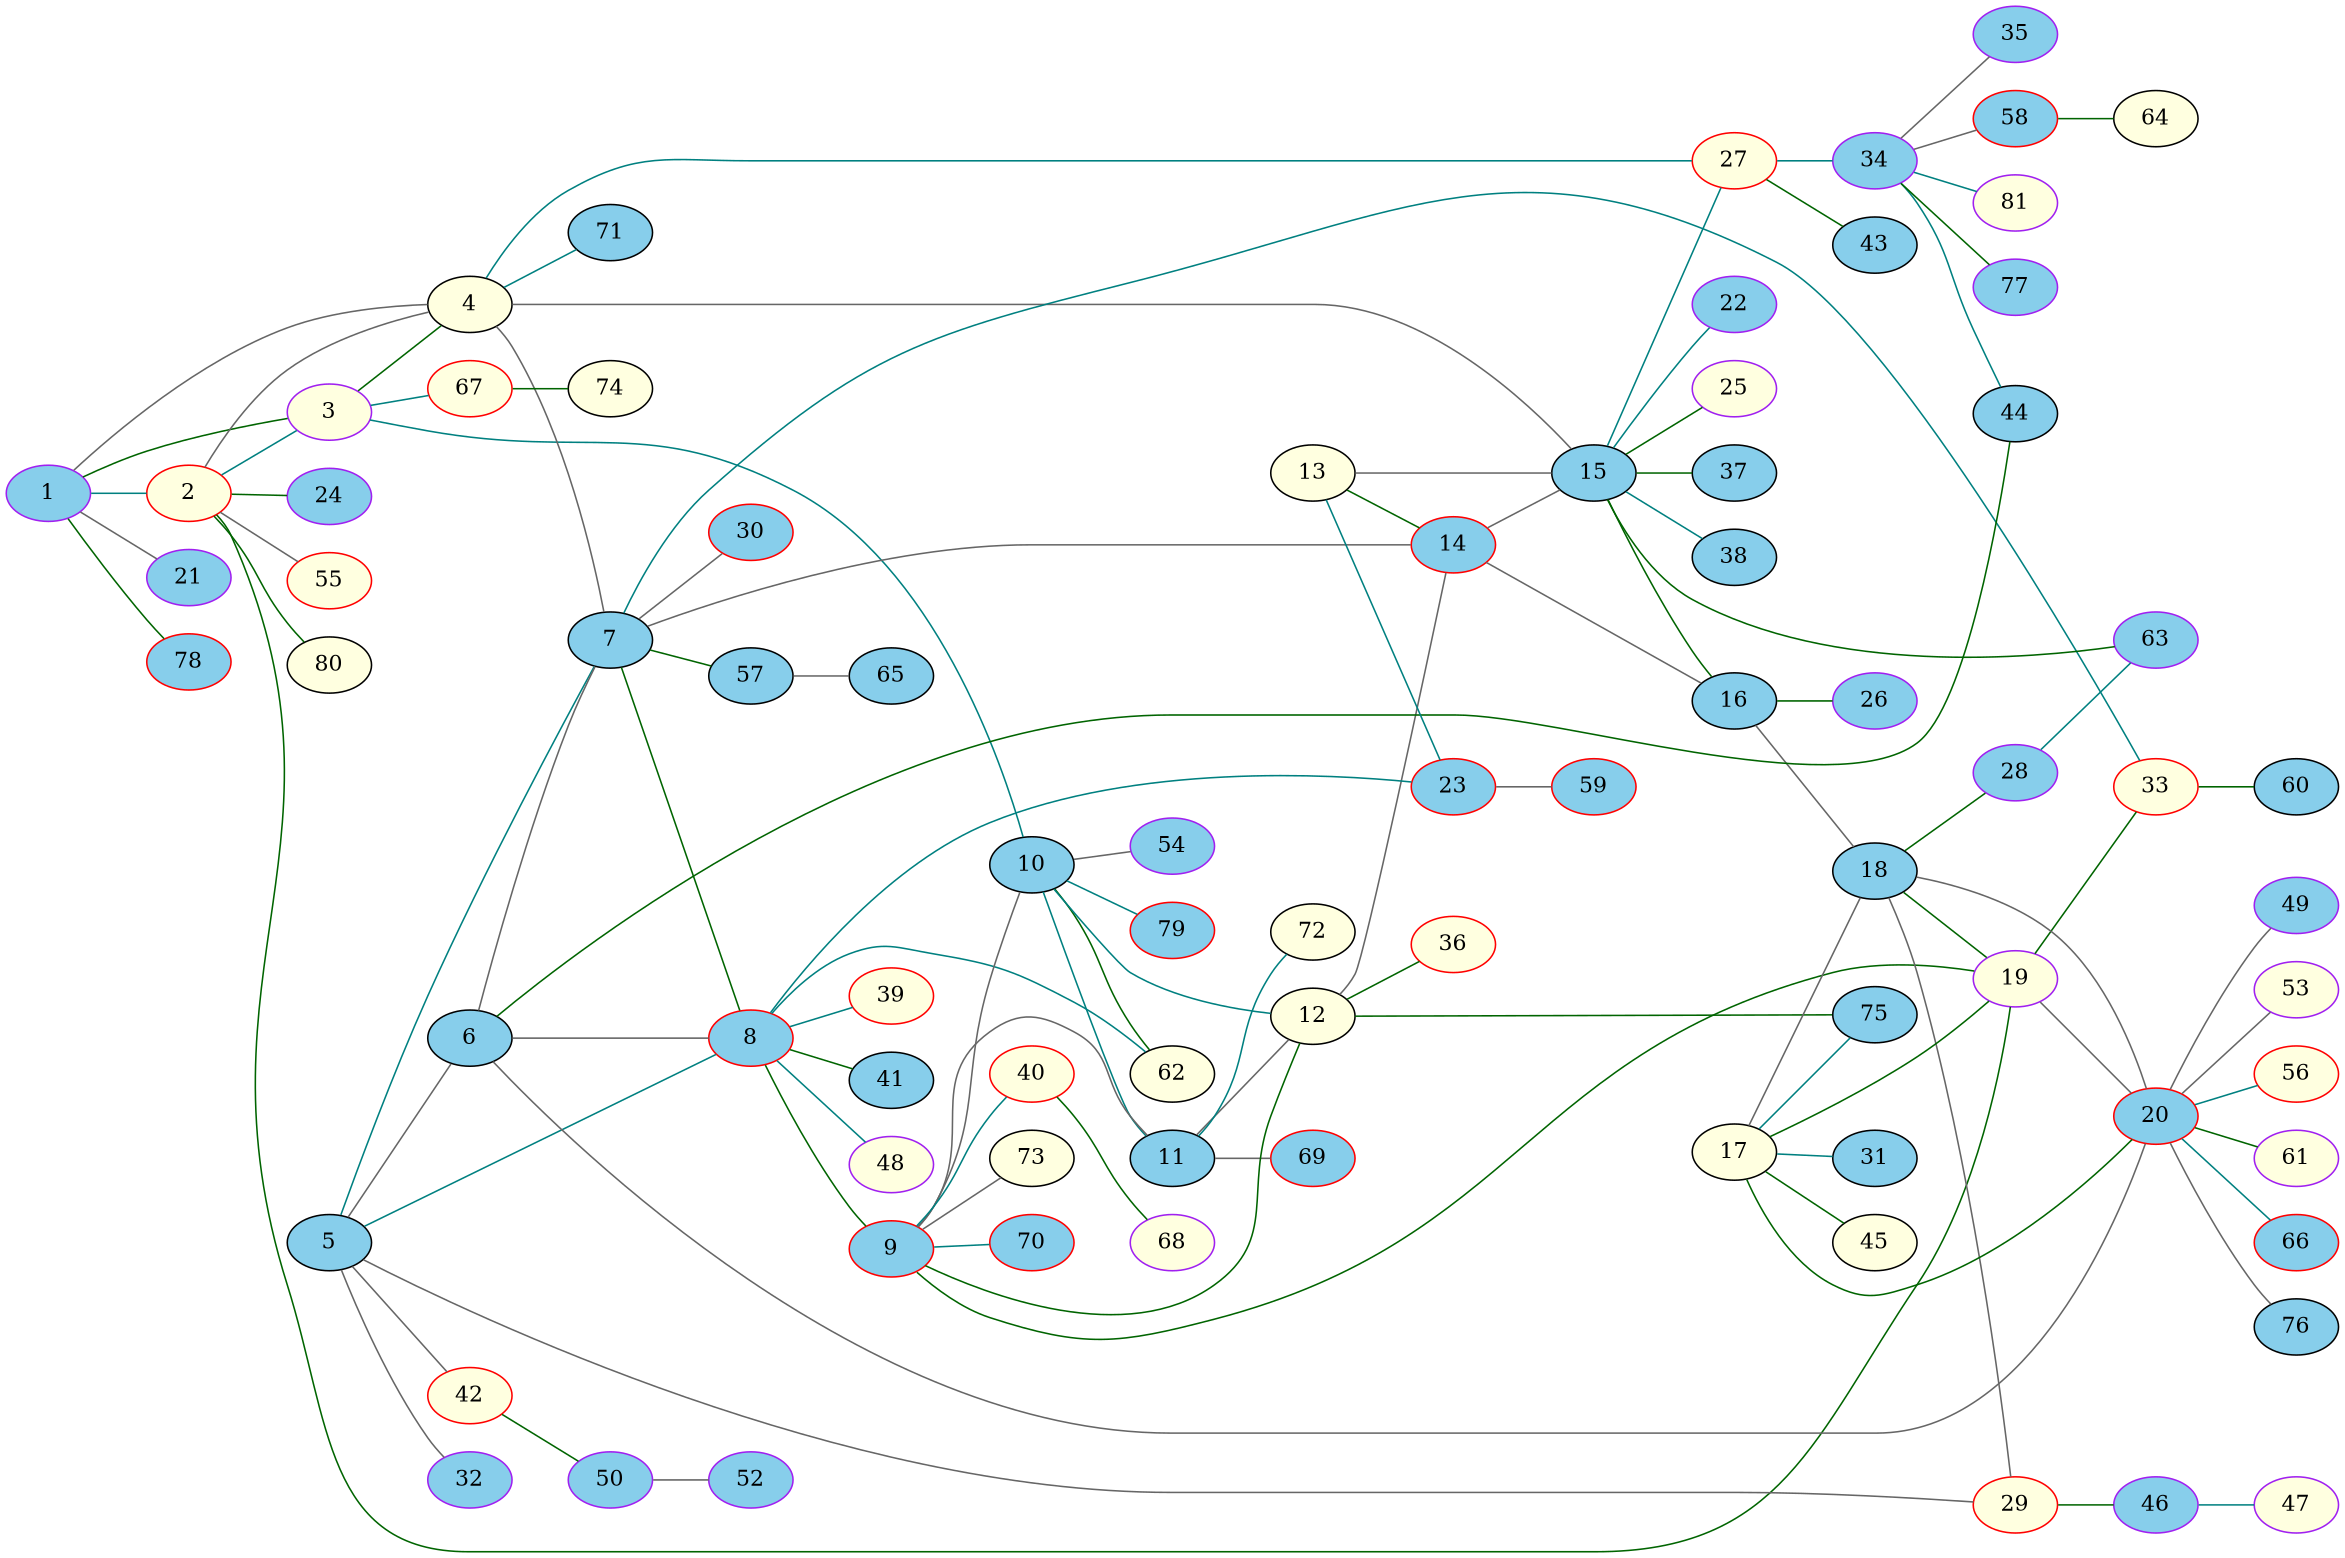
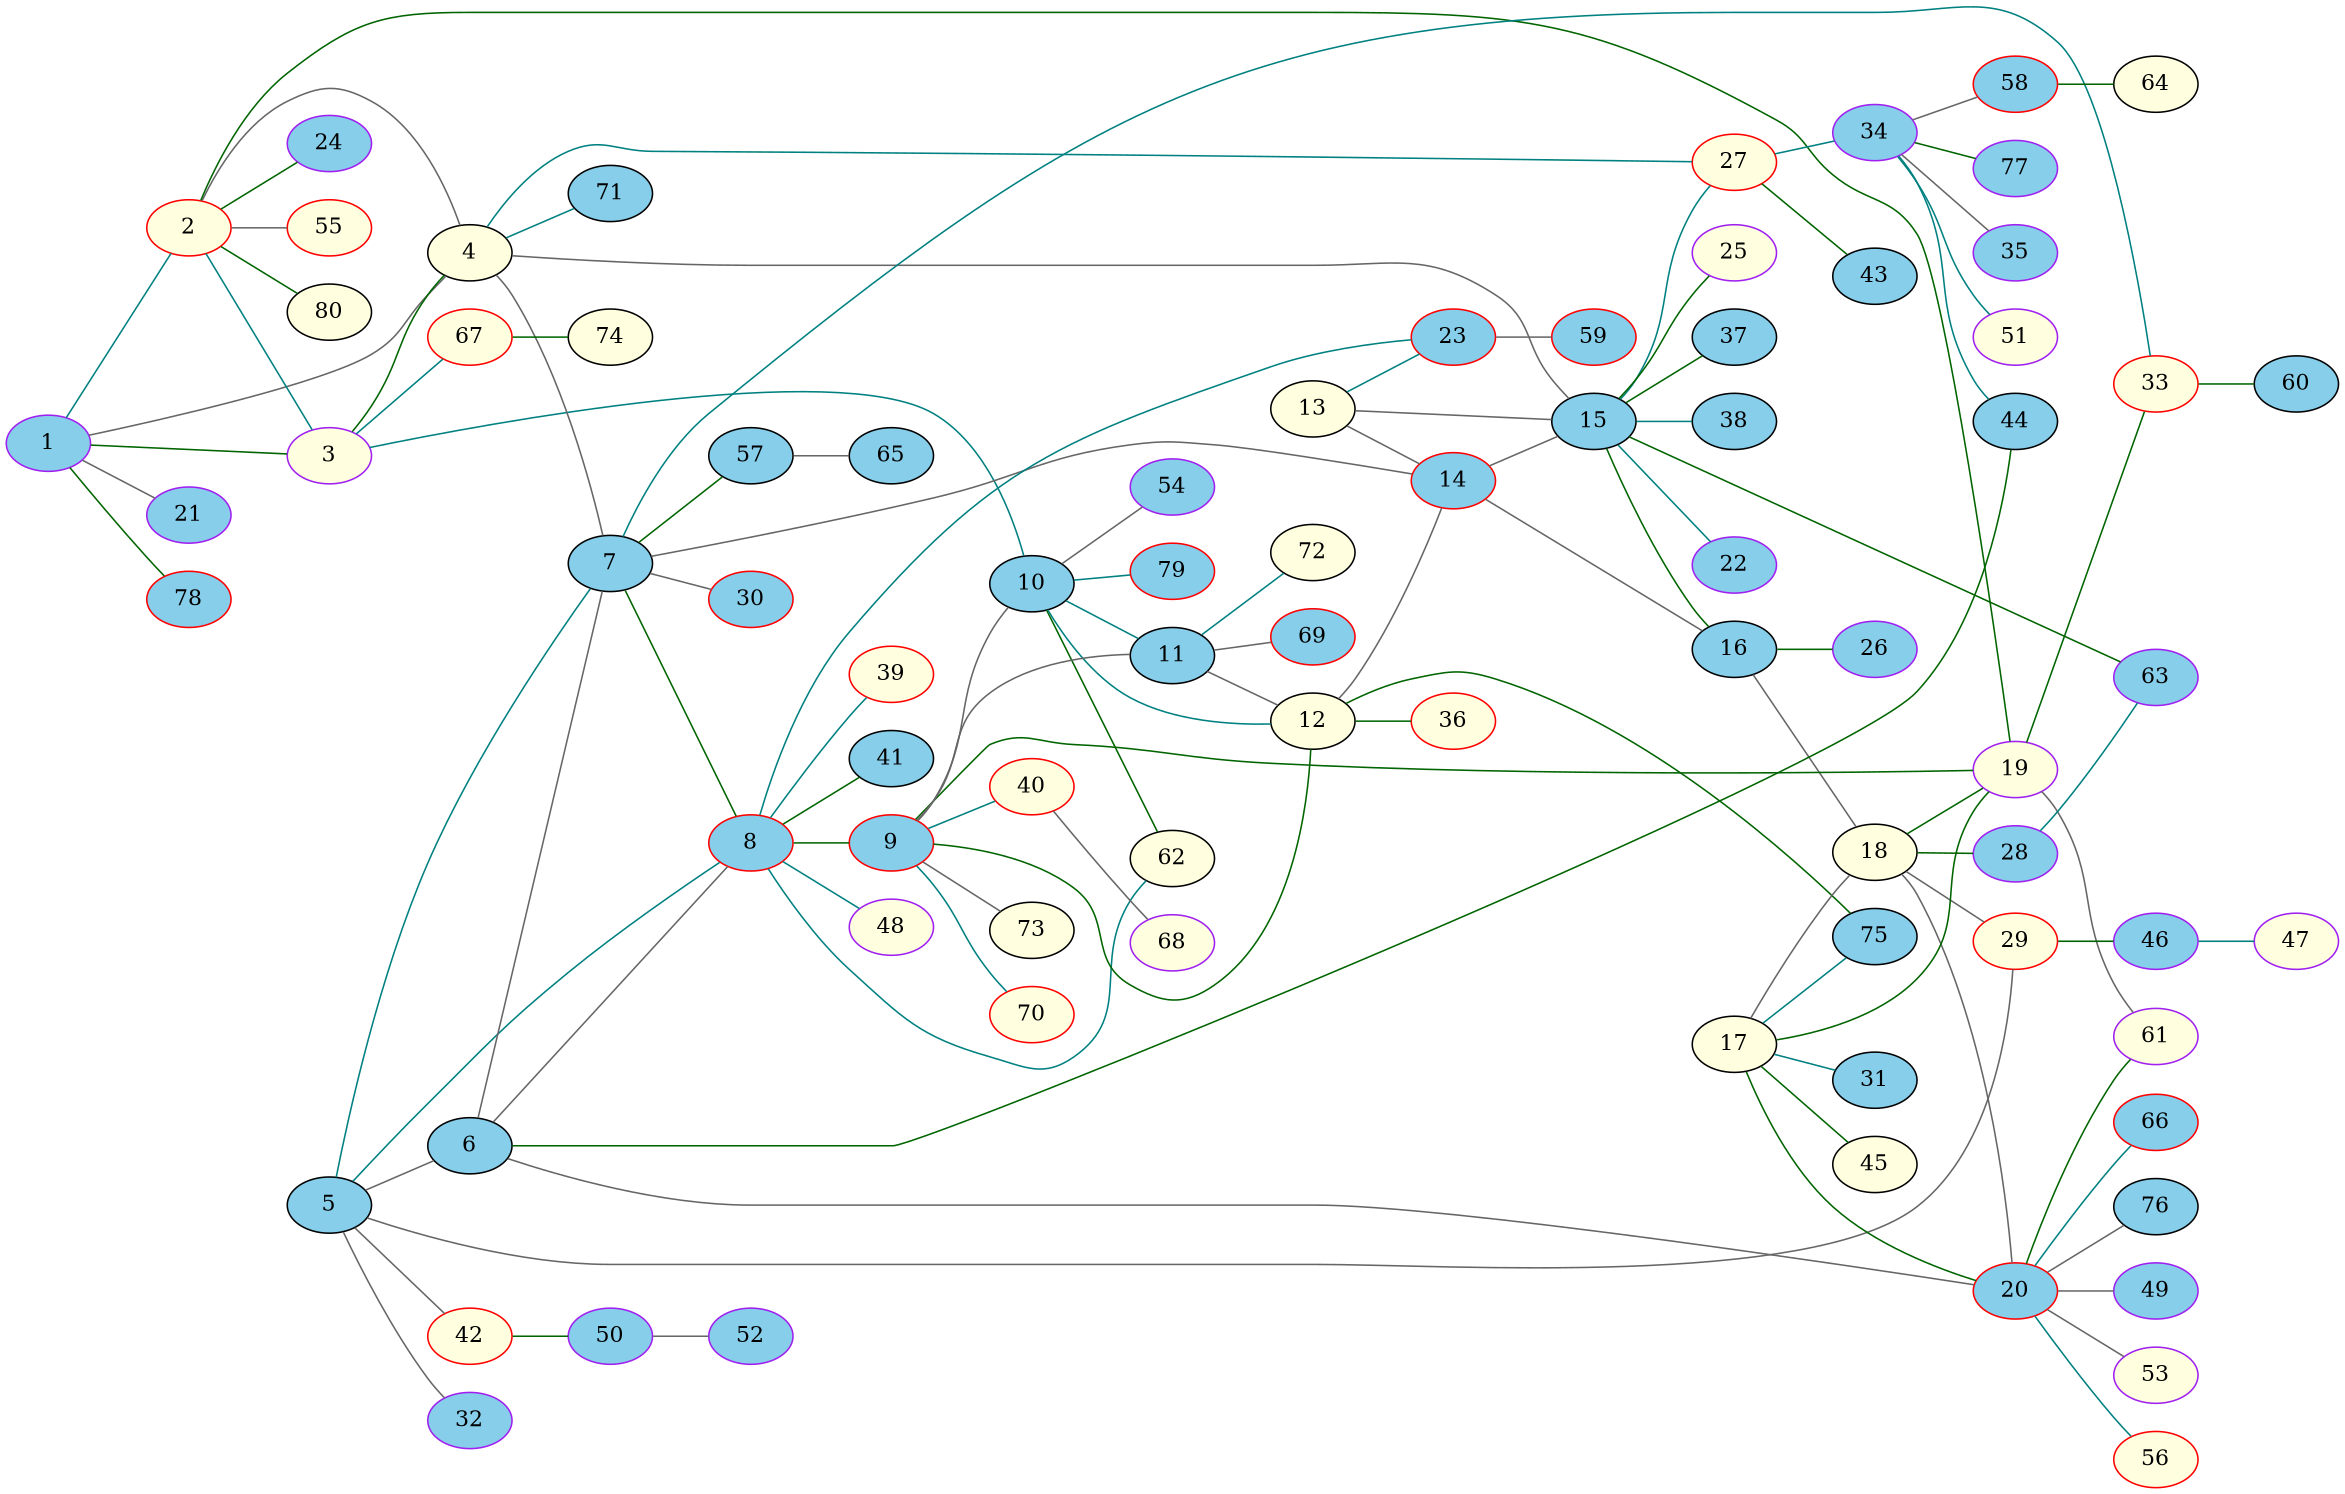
(2015, 203) -> (2015, 337)
(1383, 509) -> (1383, 445)
(1875, 871) -> (1875, 852)
(2086, 1048) -> (2088, 902)
(1102, 1158) -> (1100, 866)
(1032, 1243) -> (1032, 1015)
